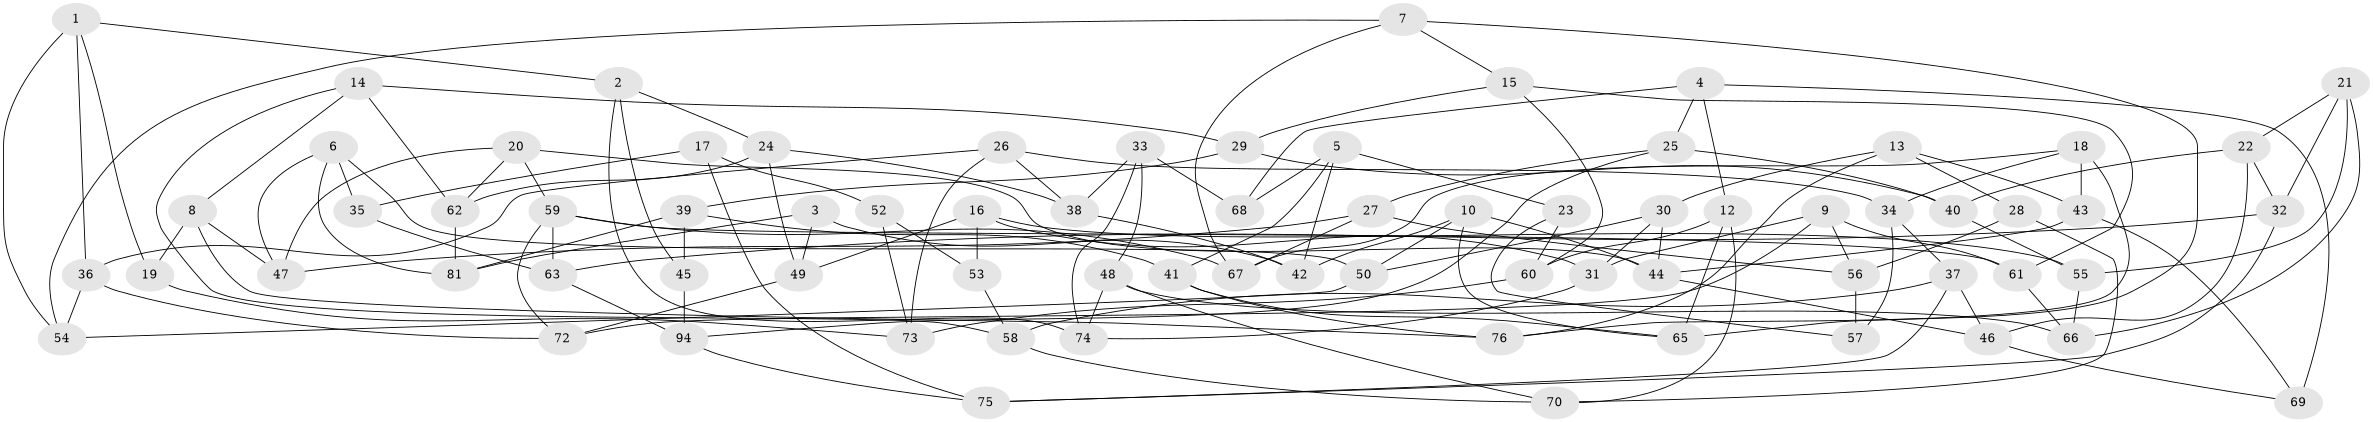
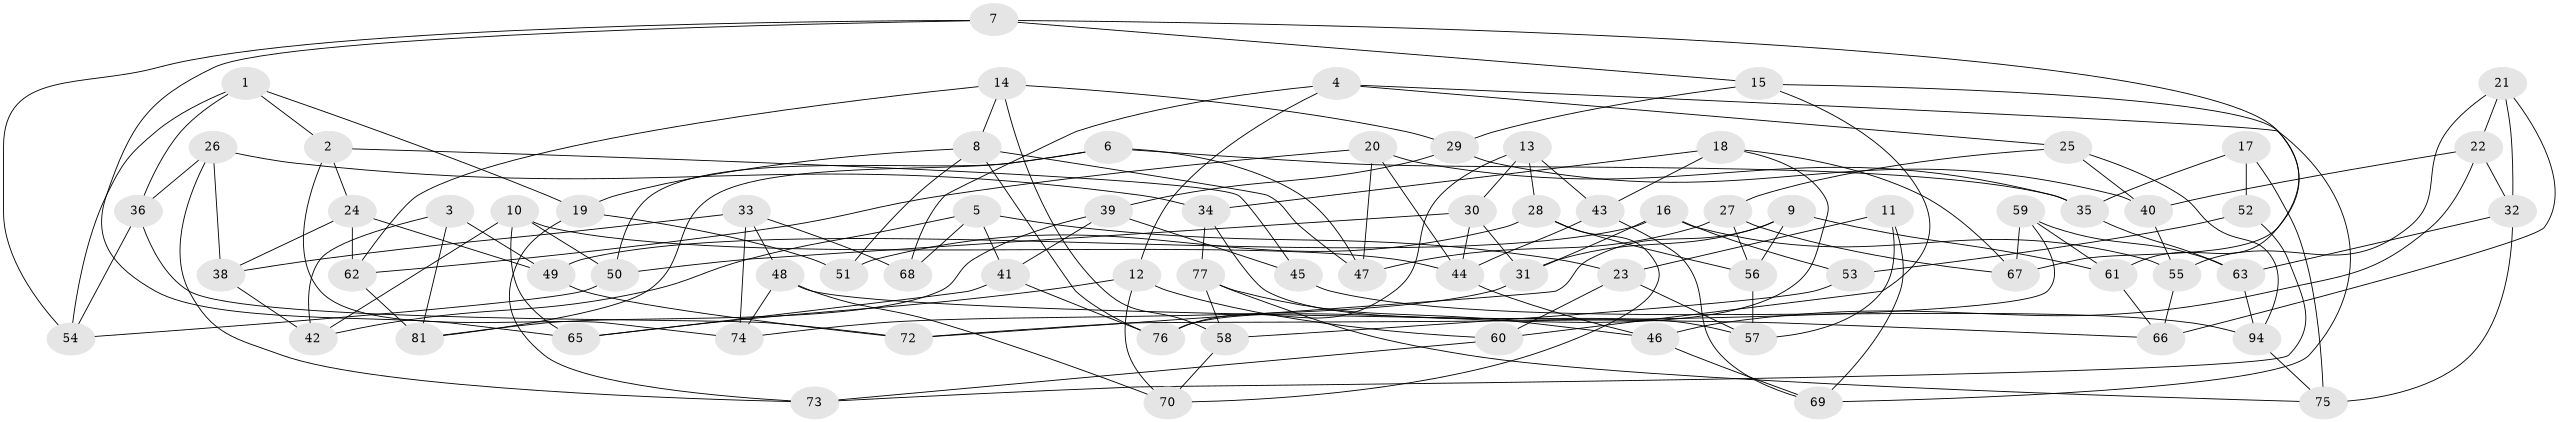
(535, 179) -> (1697, 175)
none -> (1889, 211)
none -> (844, 275)
(1953, 275) -> (1201, 275)
